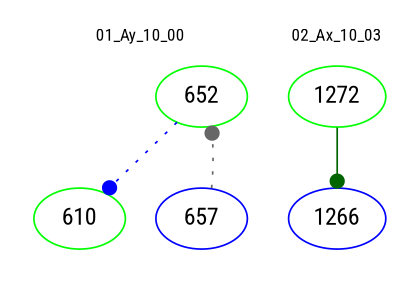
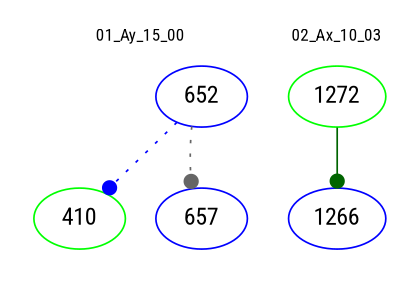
(141, 36) -> (141, 36)
(202, 97) -> (202, 97)
(213, 164) -> (190, 150)
(80, 219) -> (80, 219)
